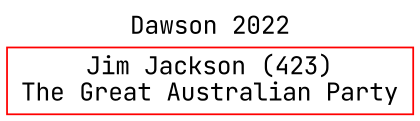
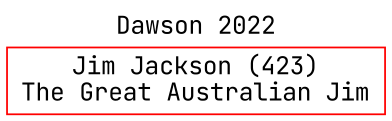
(210, 81) -> (196, 81)
